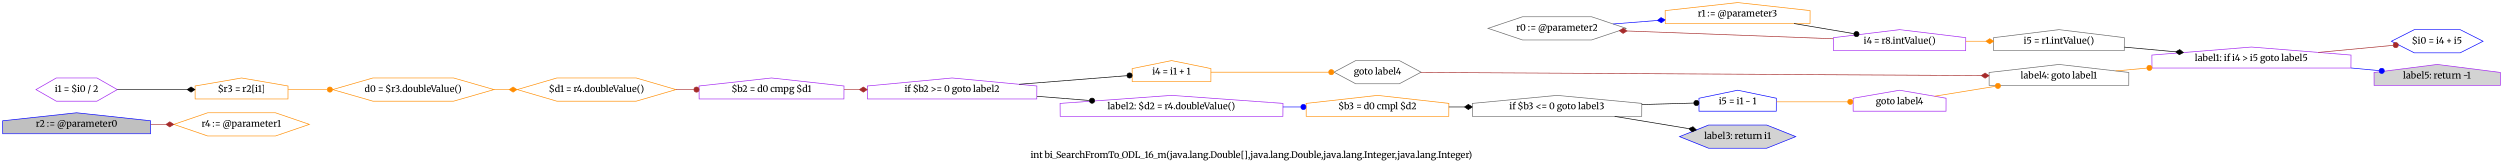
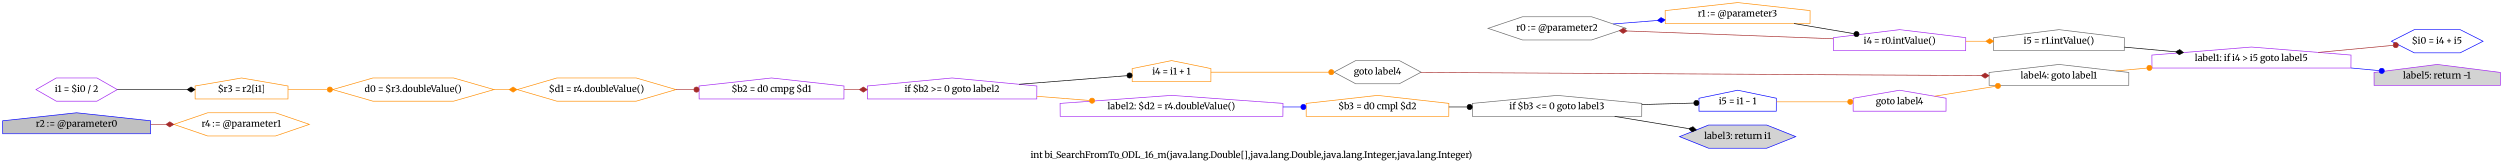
(1900, 41) -> (1900, 41)
(1063, 98) -> (1063, 98)
(1457, 107) -> (1458, 107)
